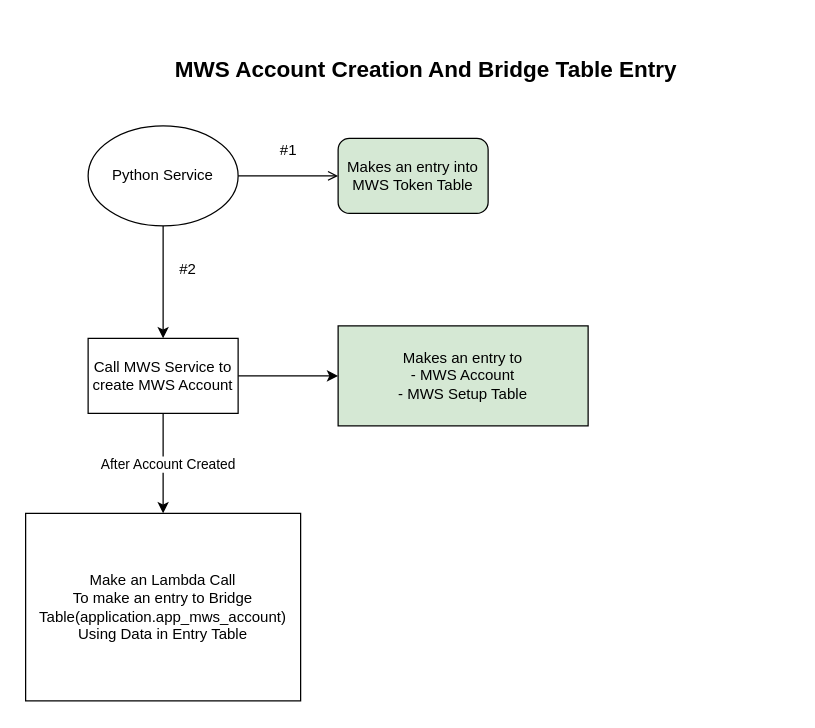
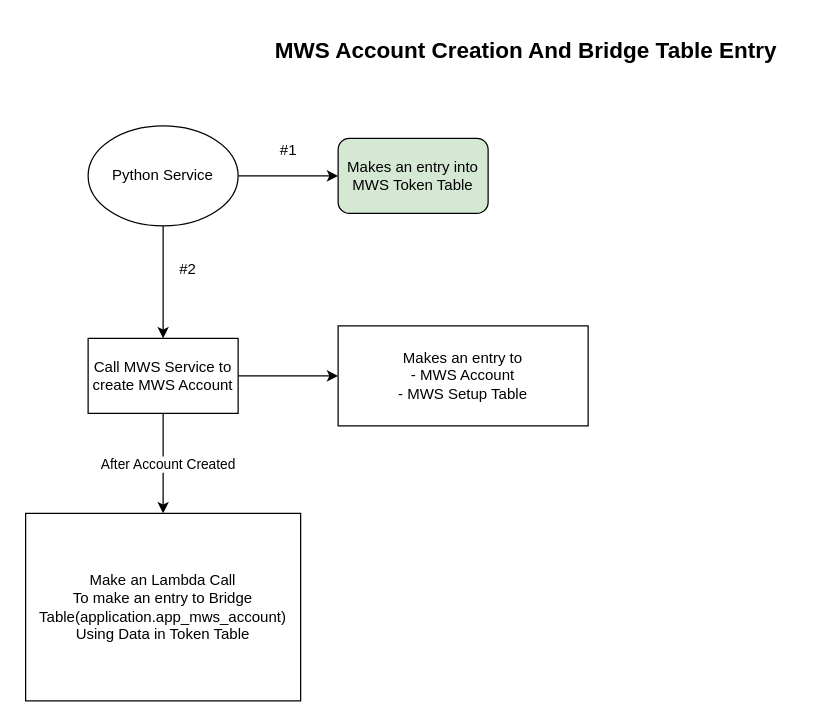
(426, 69) -> (526, 51)
(330, 176) -> (328, 176)
(463, 376) -> (463, 376)
(163, 607) -> (163, 607)
